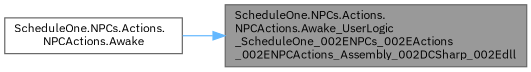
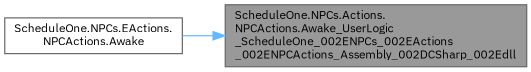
(94, 36) -> (94, 36)
